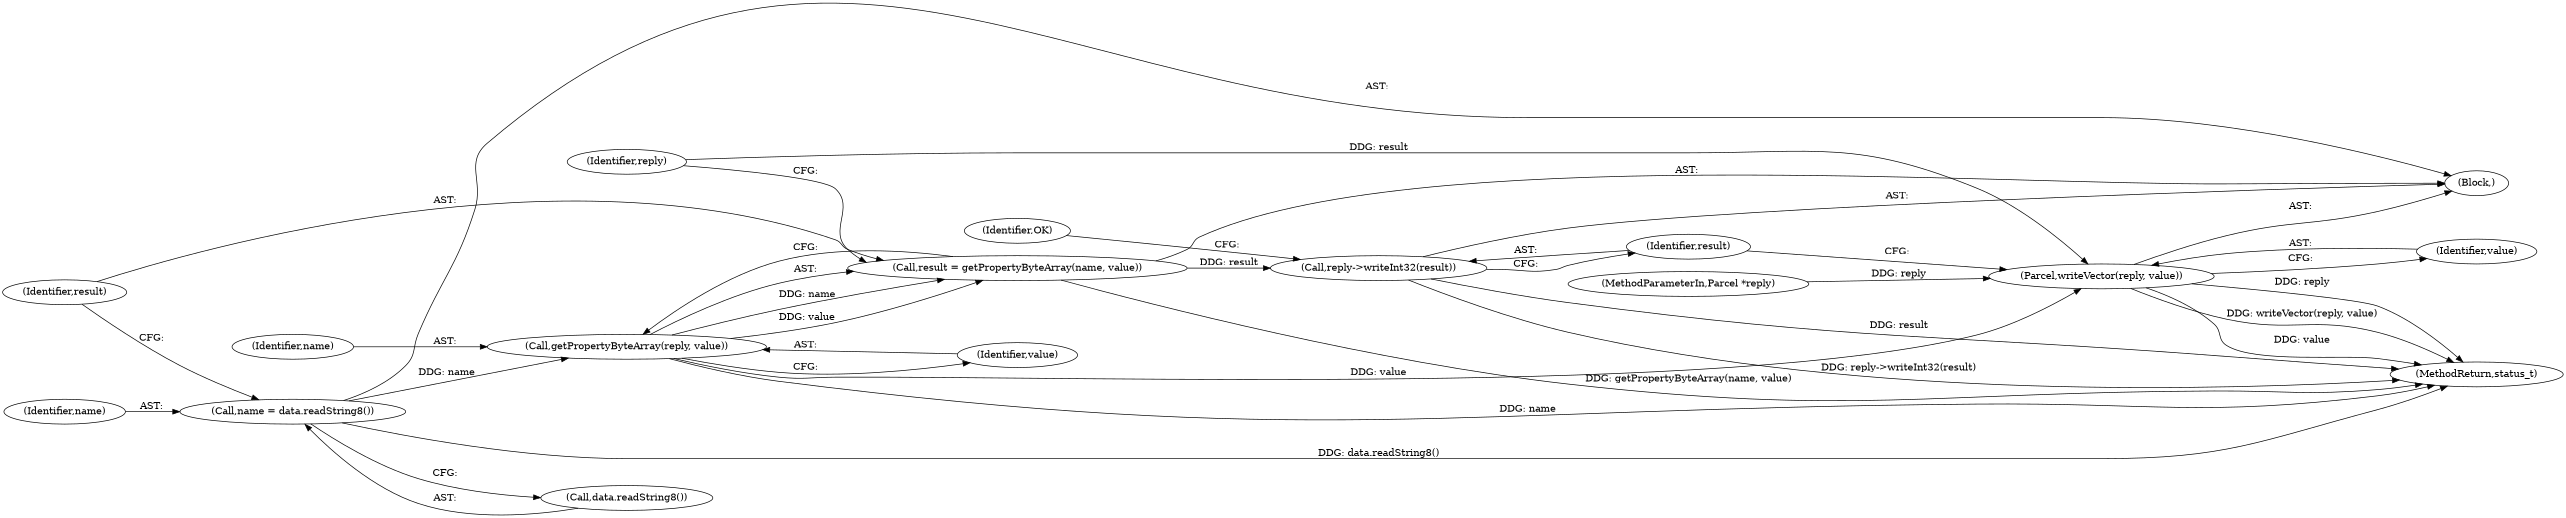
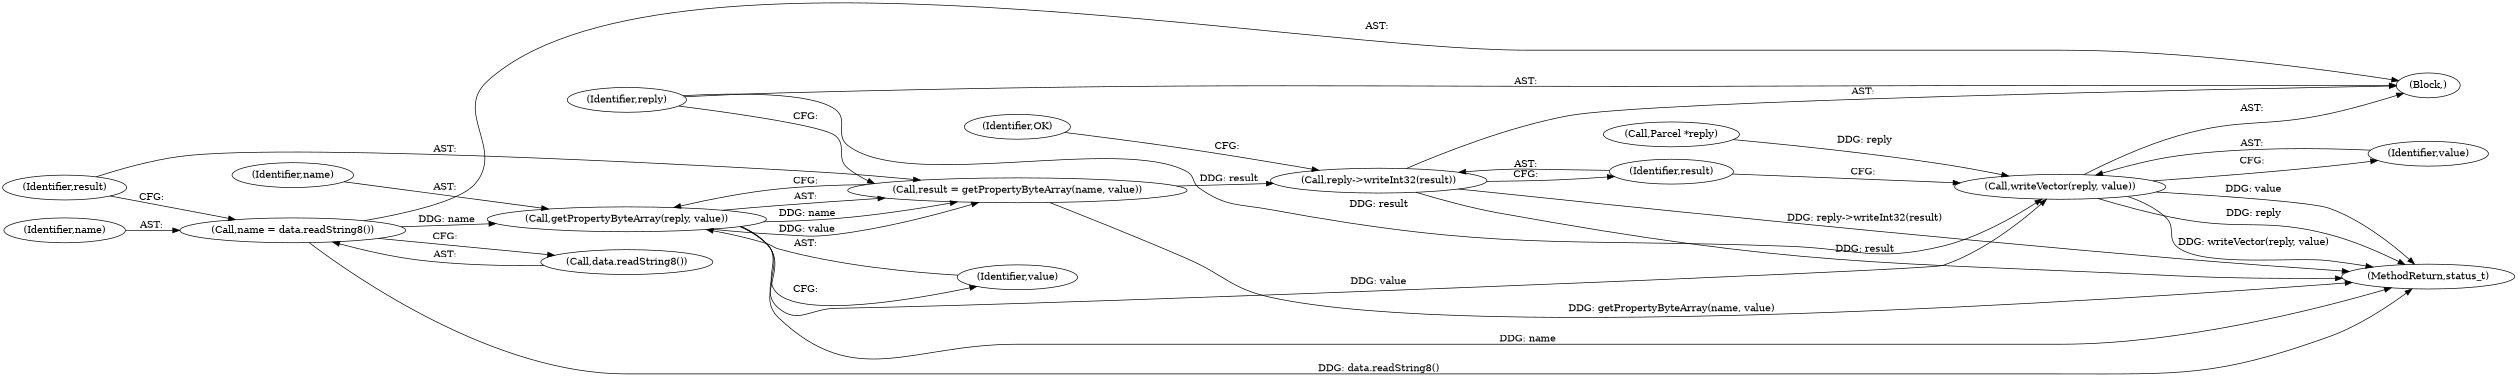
(1790, 176) -> (1537, 86)
(2101, 276) -> (2060, 187)
(1688, 284) -> (1671, 134)
